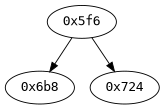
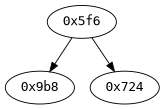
(40, 88) -> (40, 88)
